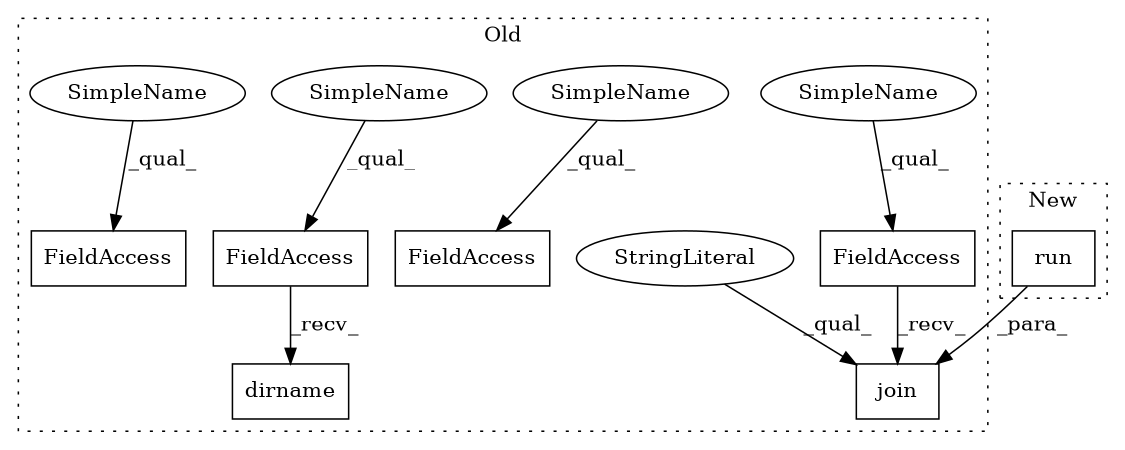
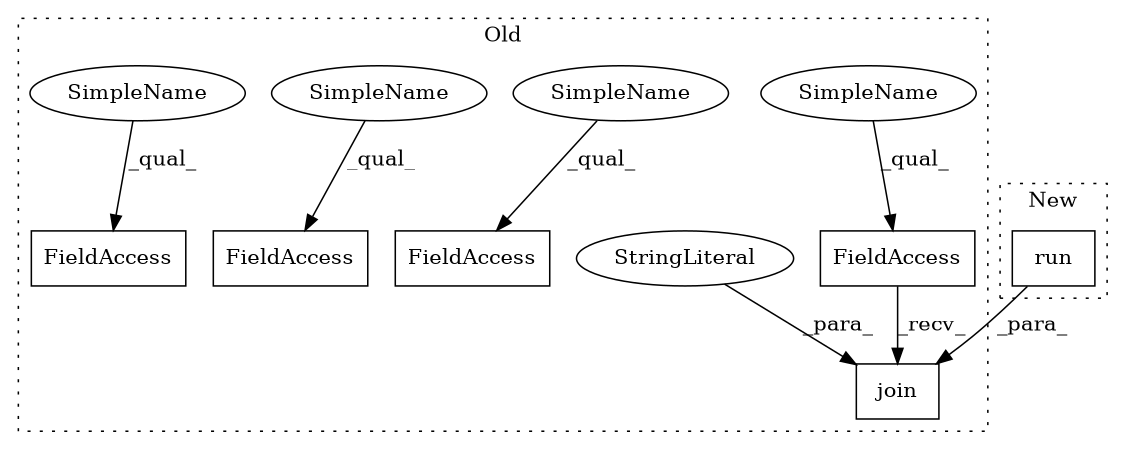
(838, 325) -> (838, 325)
(291, 391) -> none
